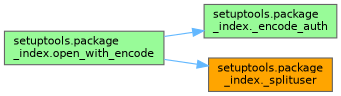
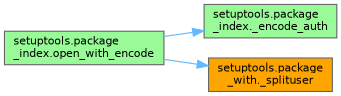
(270, 75) -> (270, 75)
